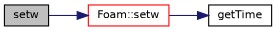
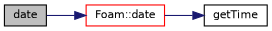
(26, 15) -> (25, 15)
(129, 15) -> (125, 15)
